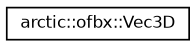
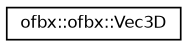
(98, 24) -> (94, 24)
